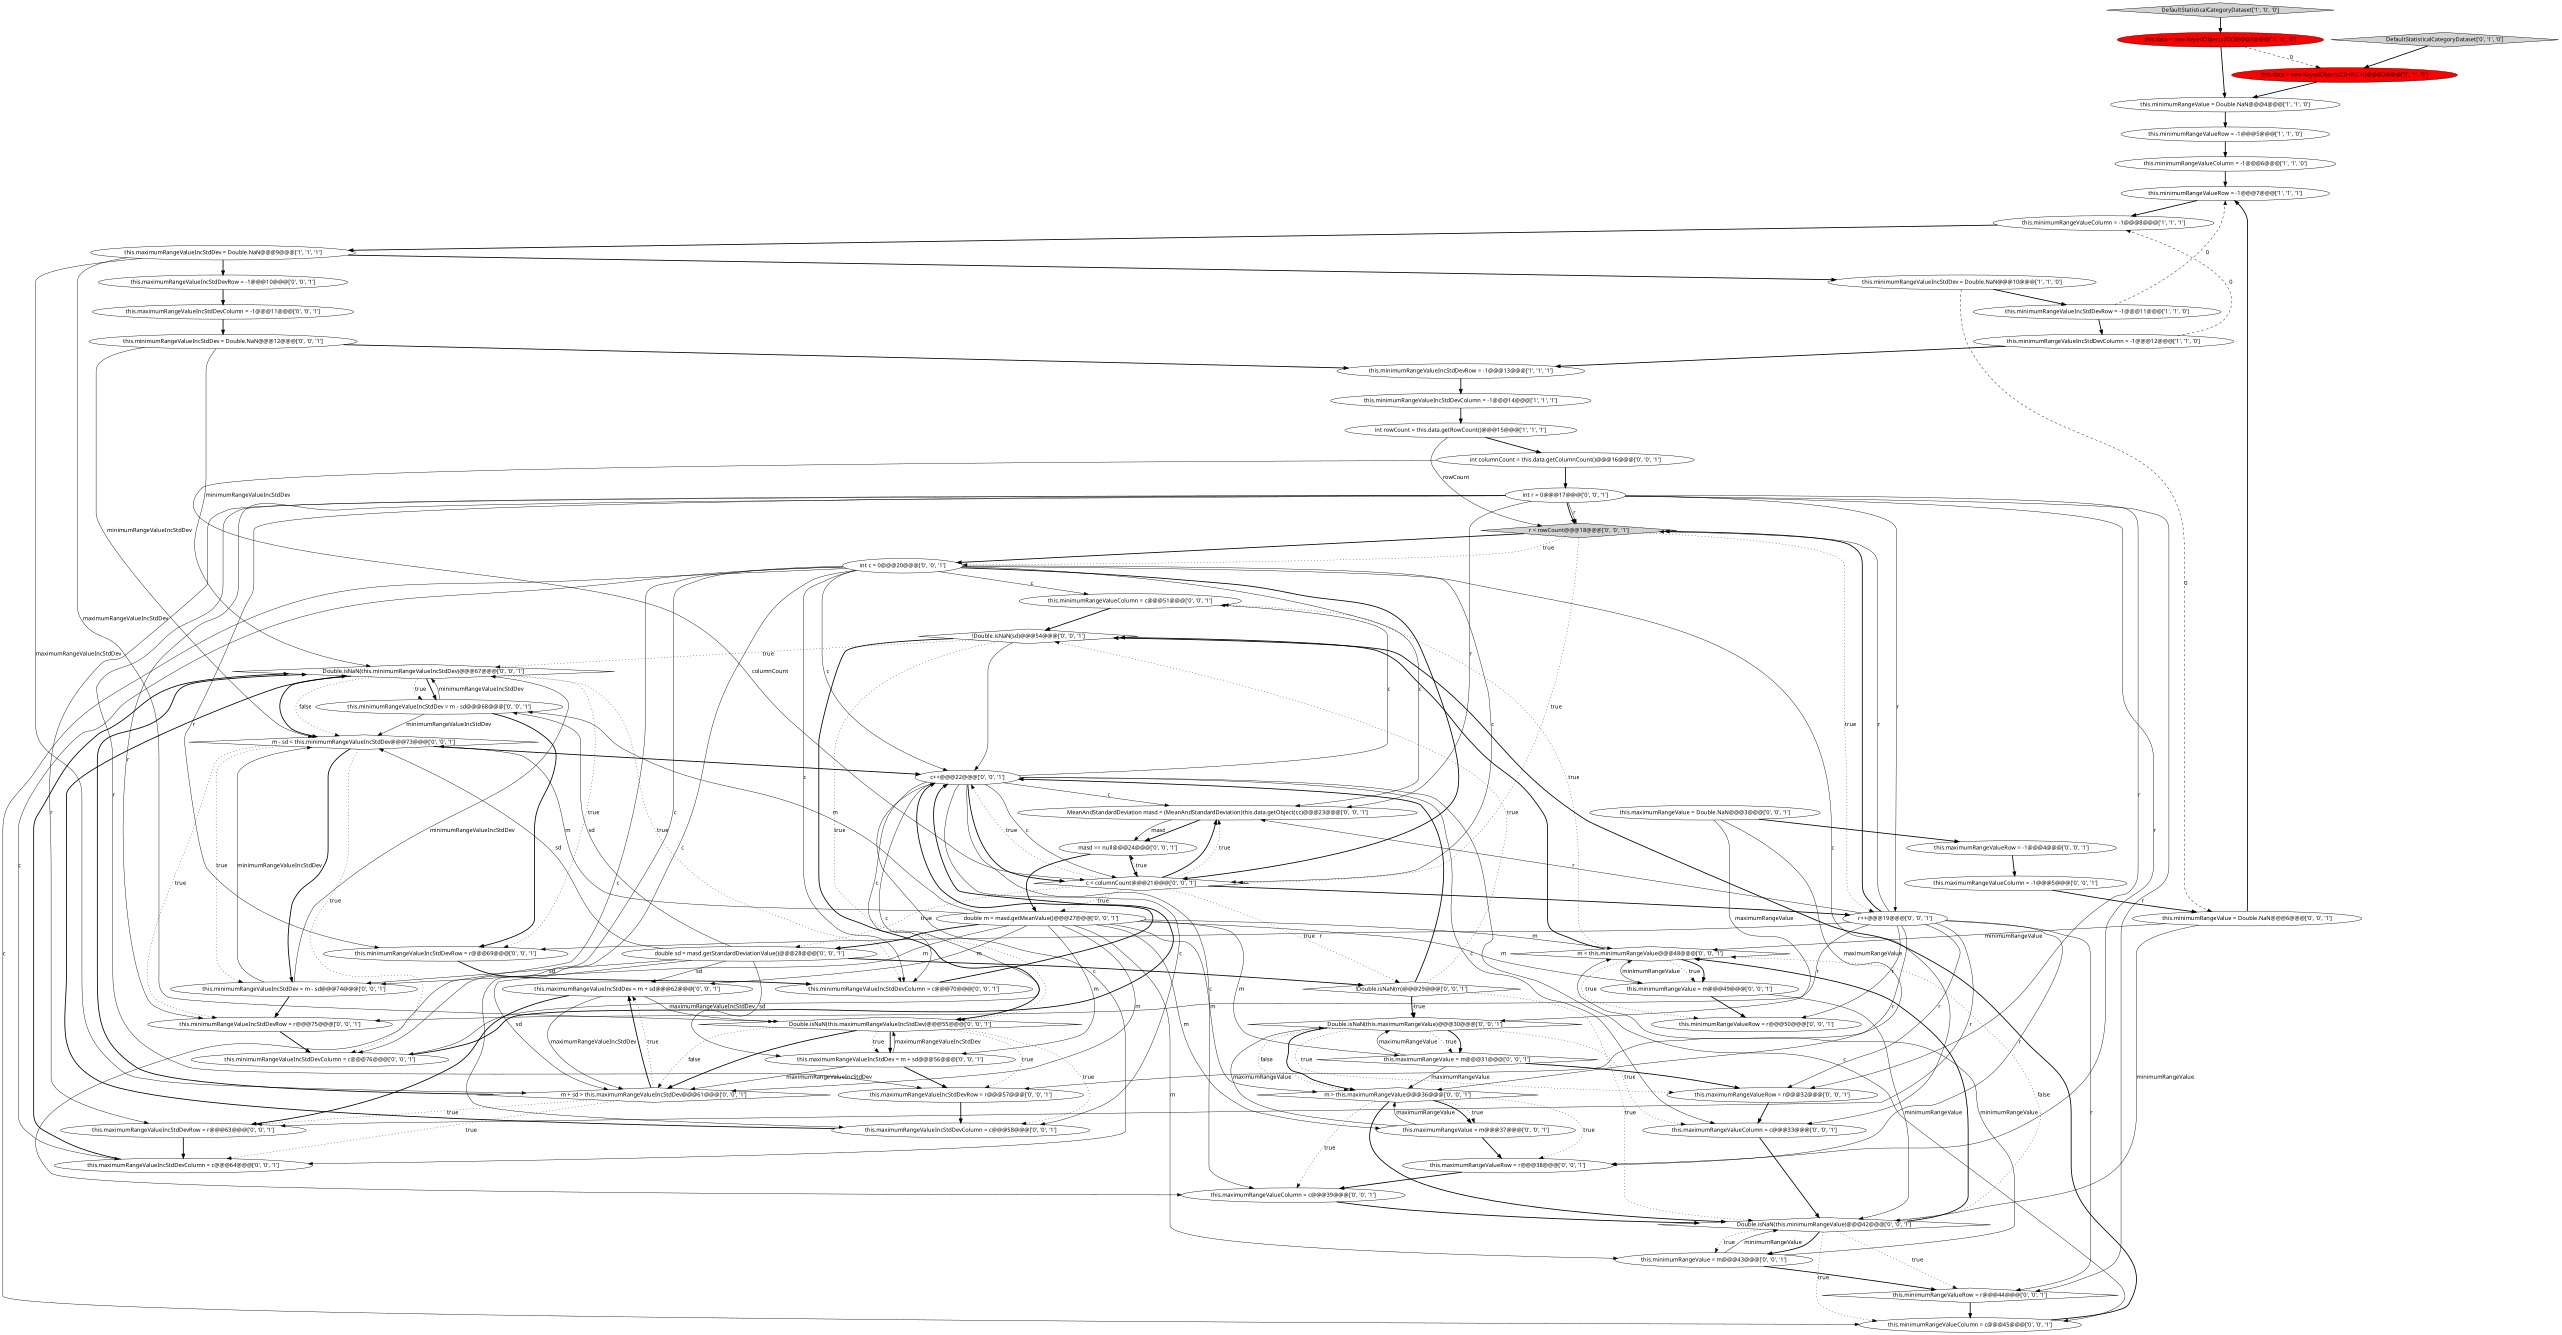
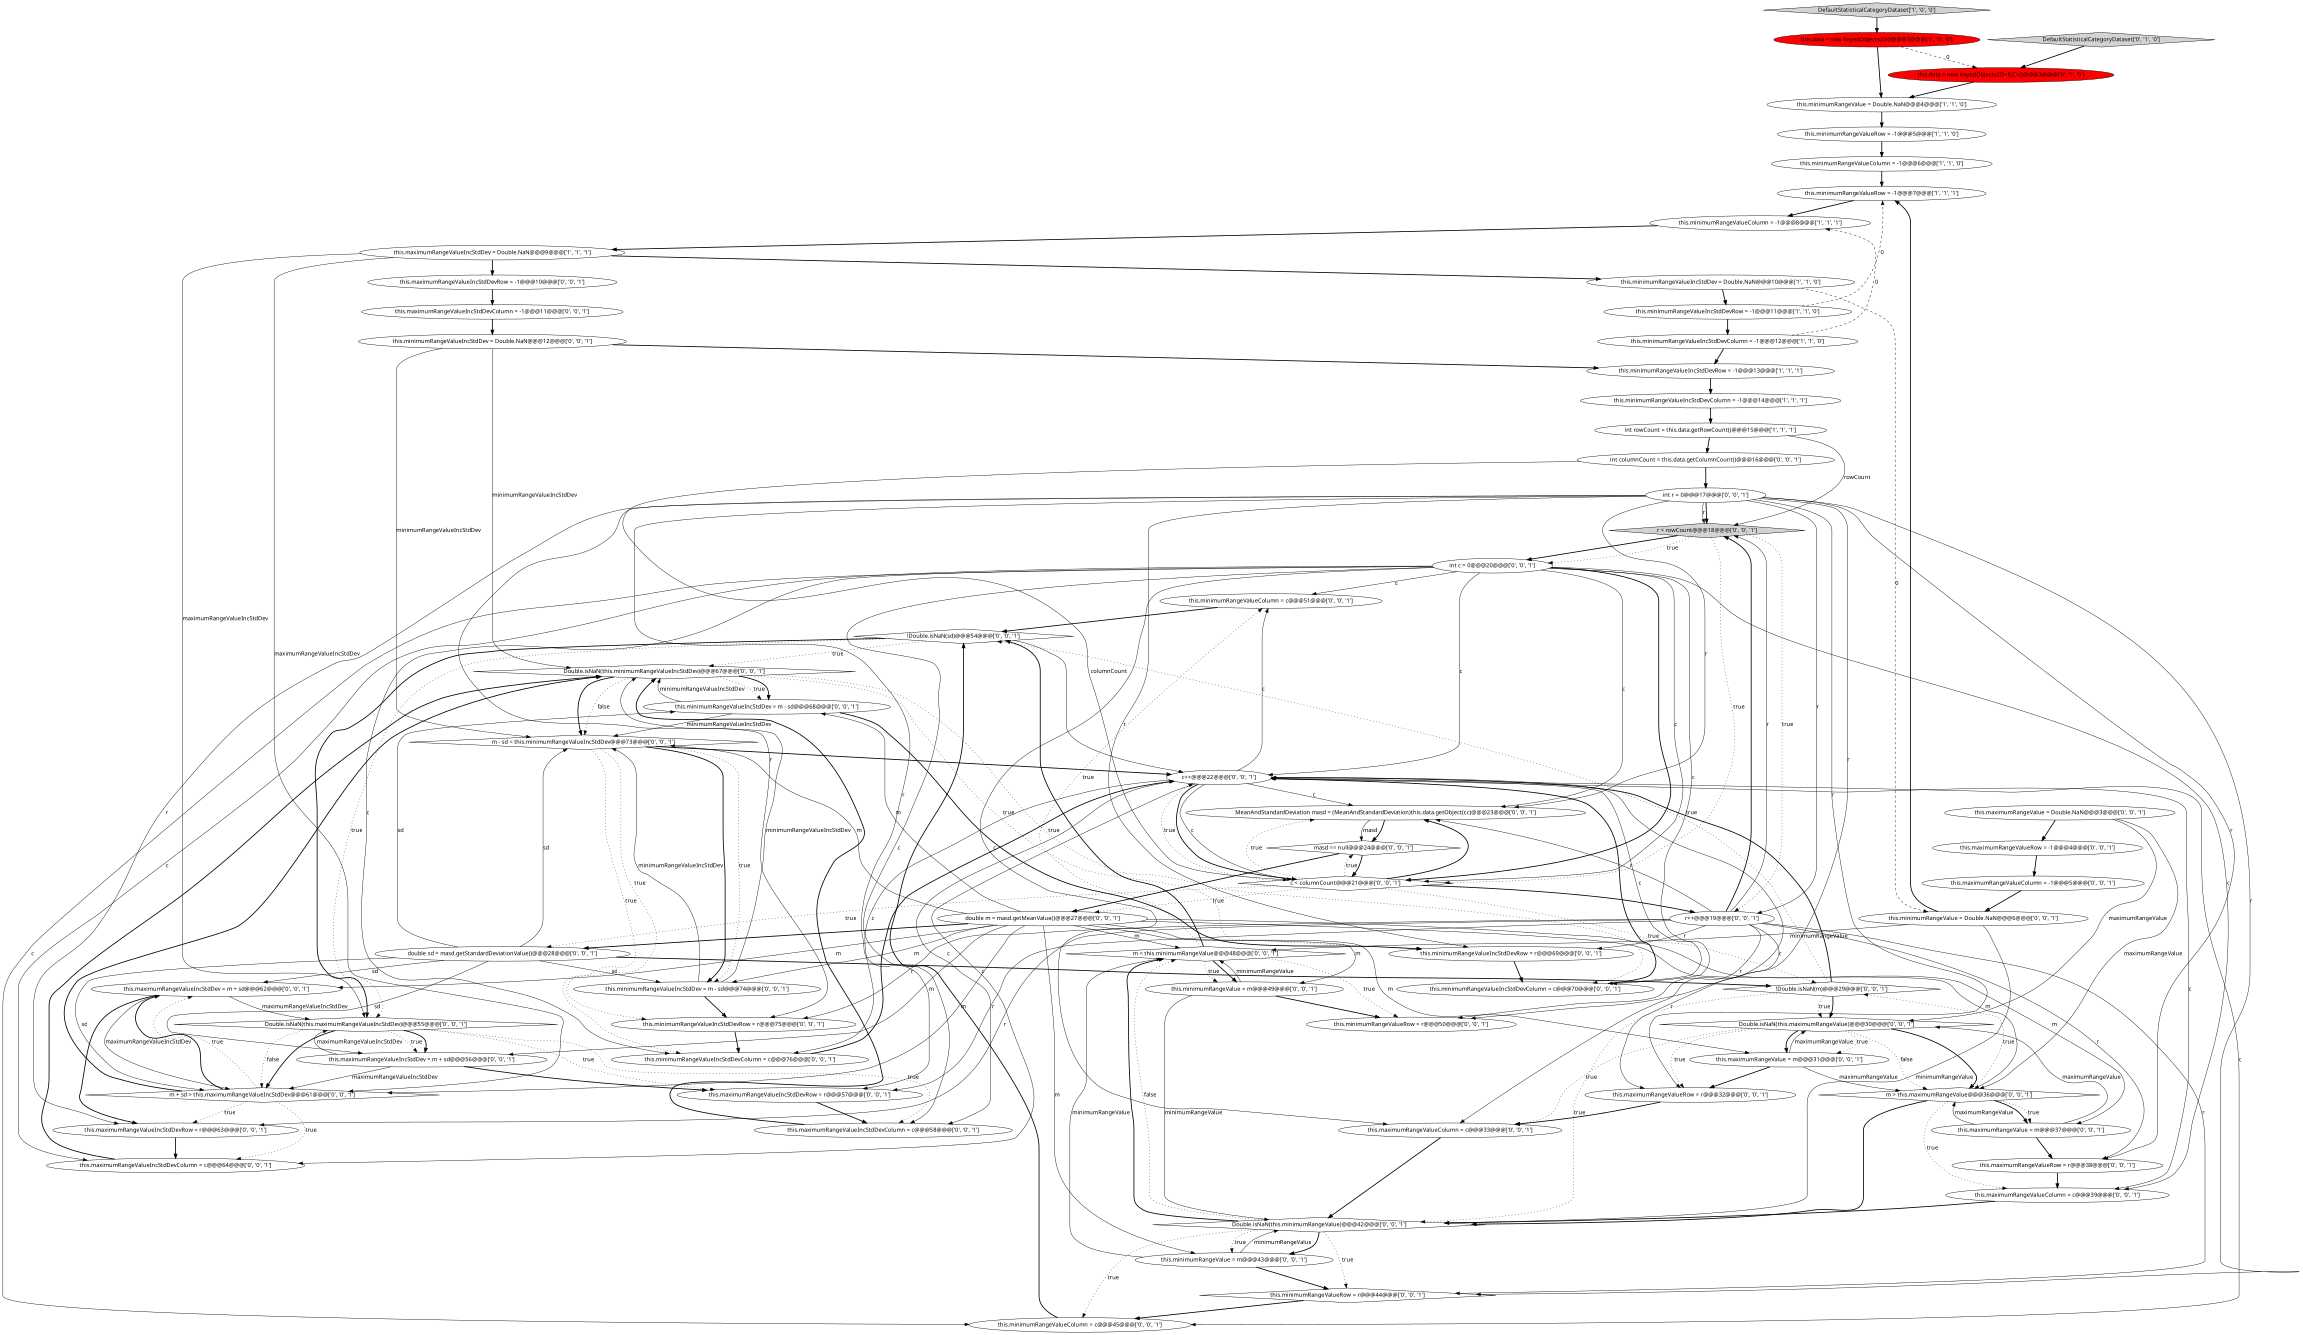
(1128, 848) -> (1363, 848)
none -> (1835, 858)
(1457, 1060) -> (1789, 1060)
(1562, 1112) -> (1984, 1014)
